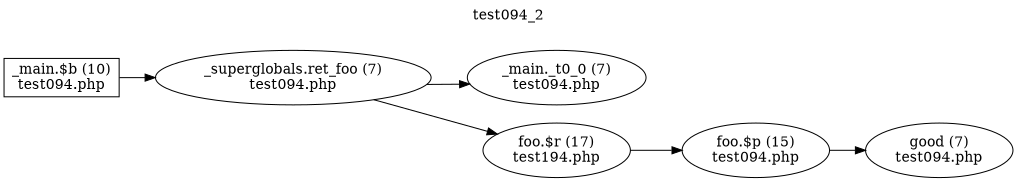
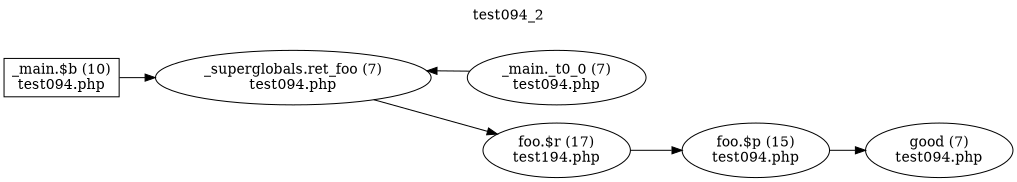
(443, 84) -> (453, 71)
